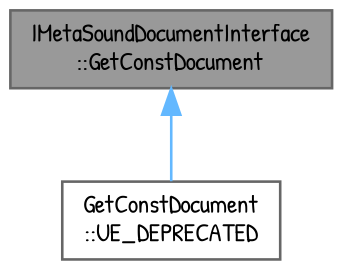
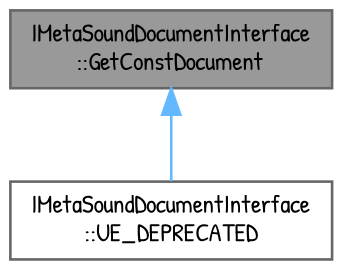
(171, 221) -> (171, 221)
